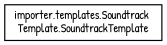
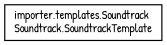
(83, 23) -> (83, 23)
